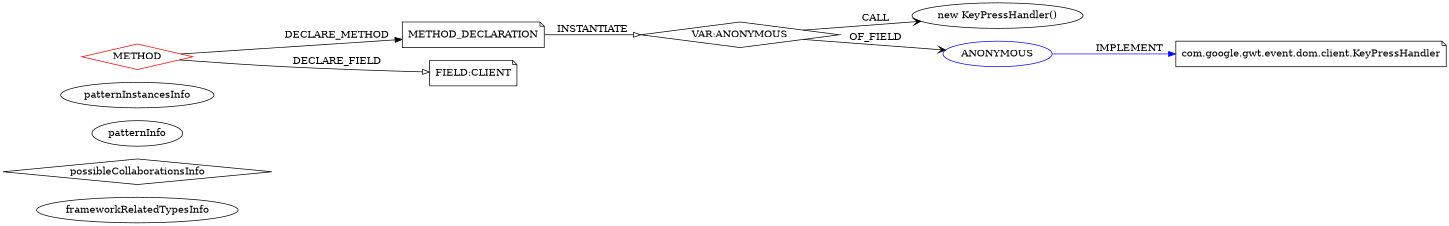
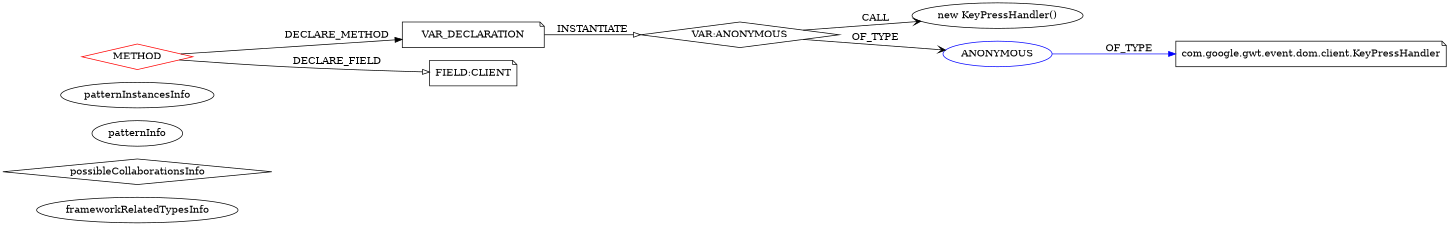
(473, 35) -> (473, 35)
(876, 37) -> (876, 37)
(1129, 49) -> (1129, 49)
